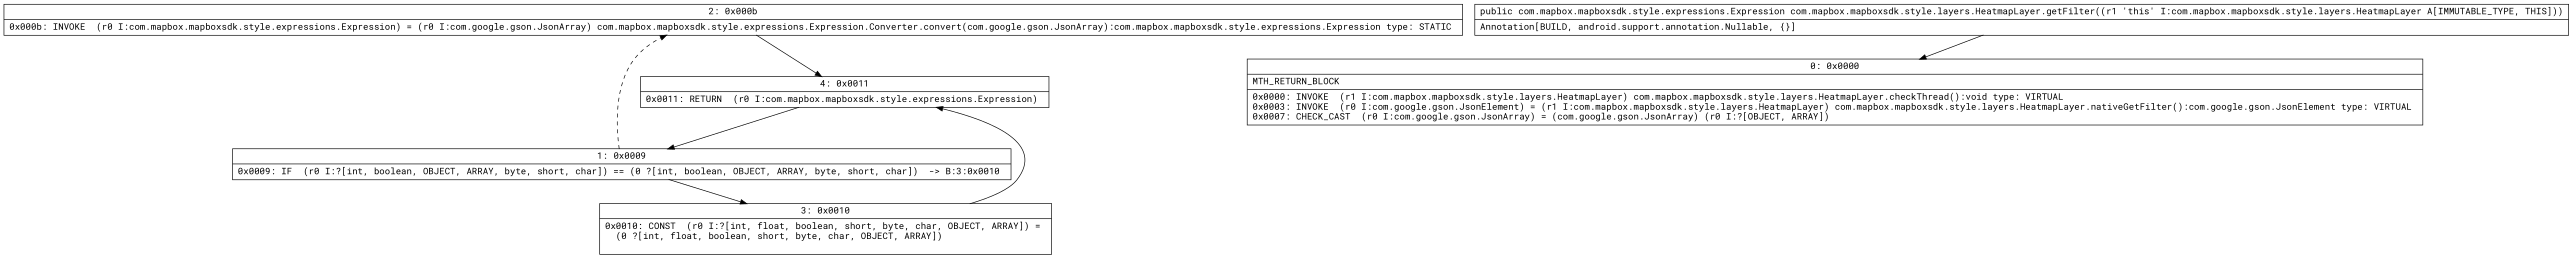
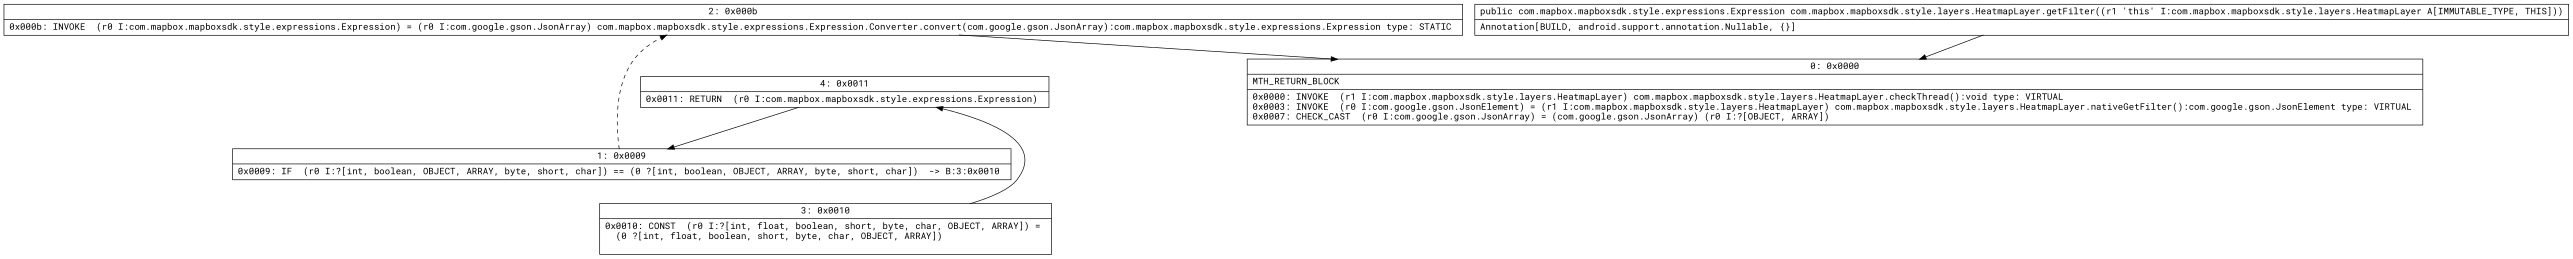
(786, 54) -> (1145, 47)
(704, 191) -> none
